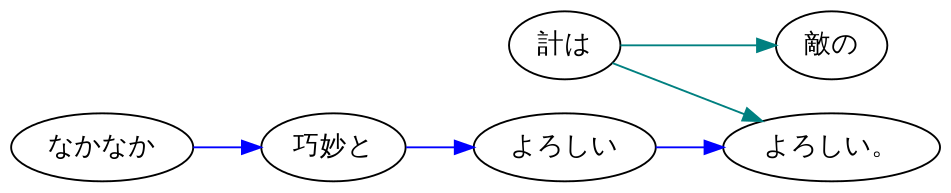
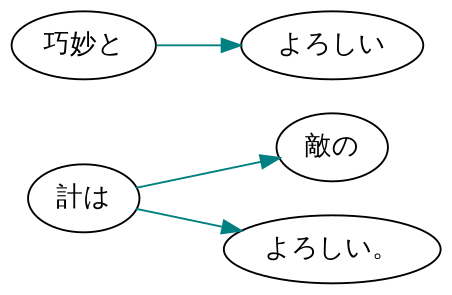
(102, 147) -> none
(430, 147) -> (189, 45)
(680, 147) -> none
